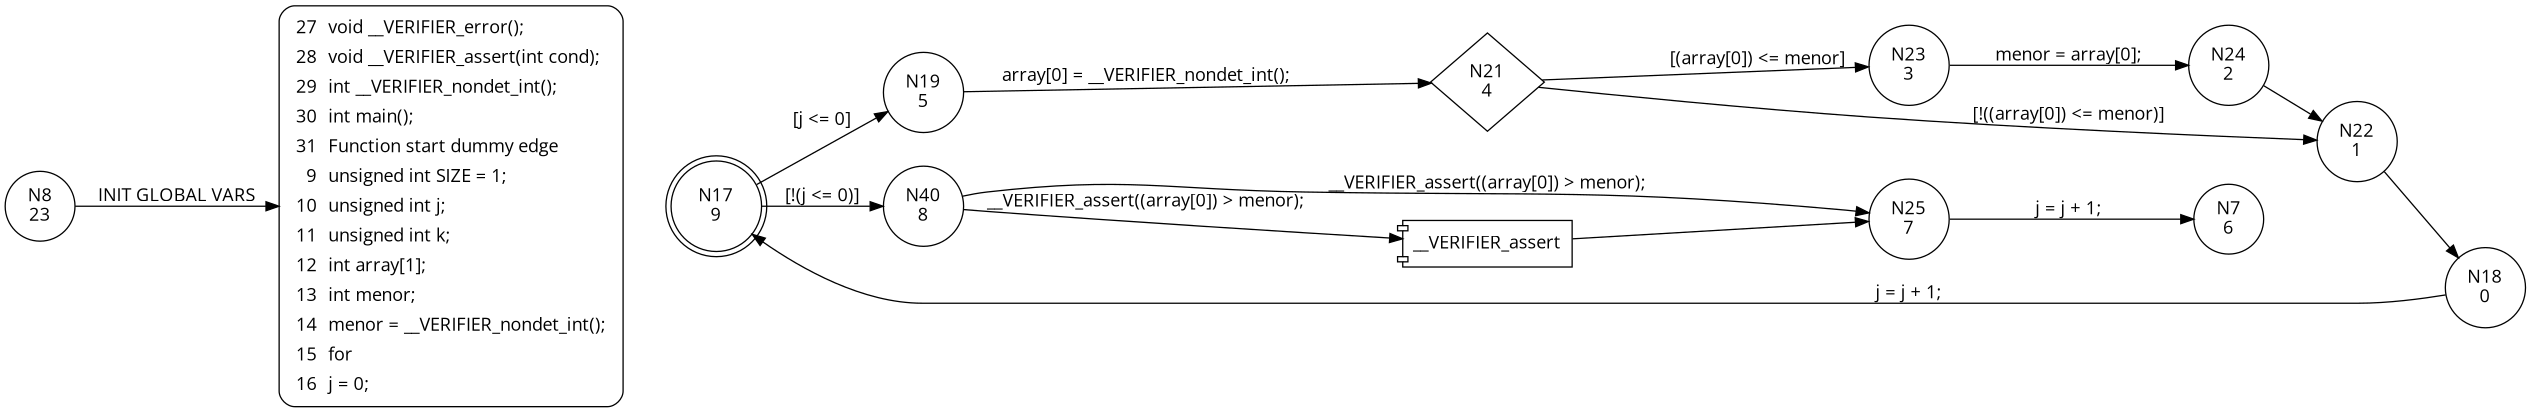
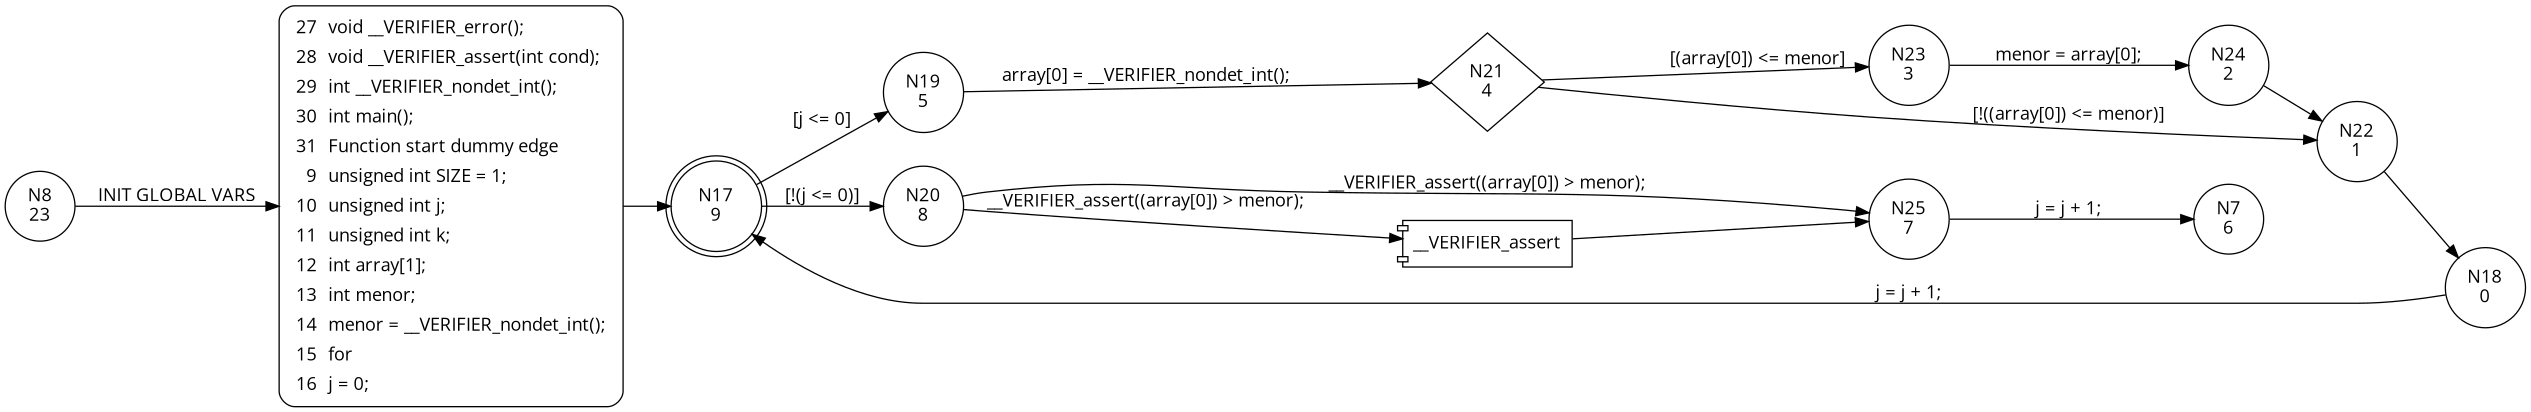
none -> (640, 206)
(924, 206) -> (924, 206)
